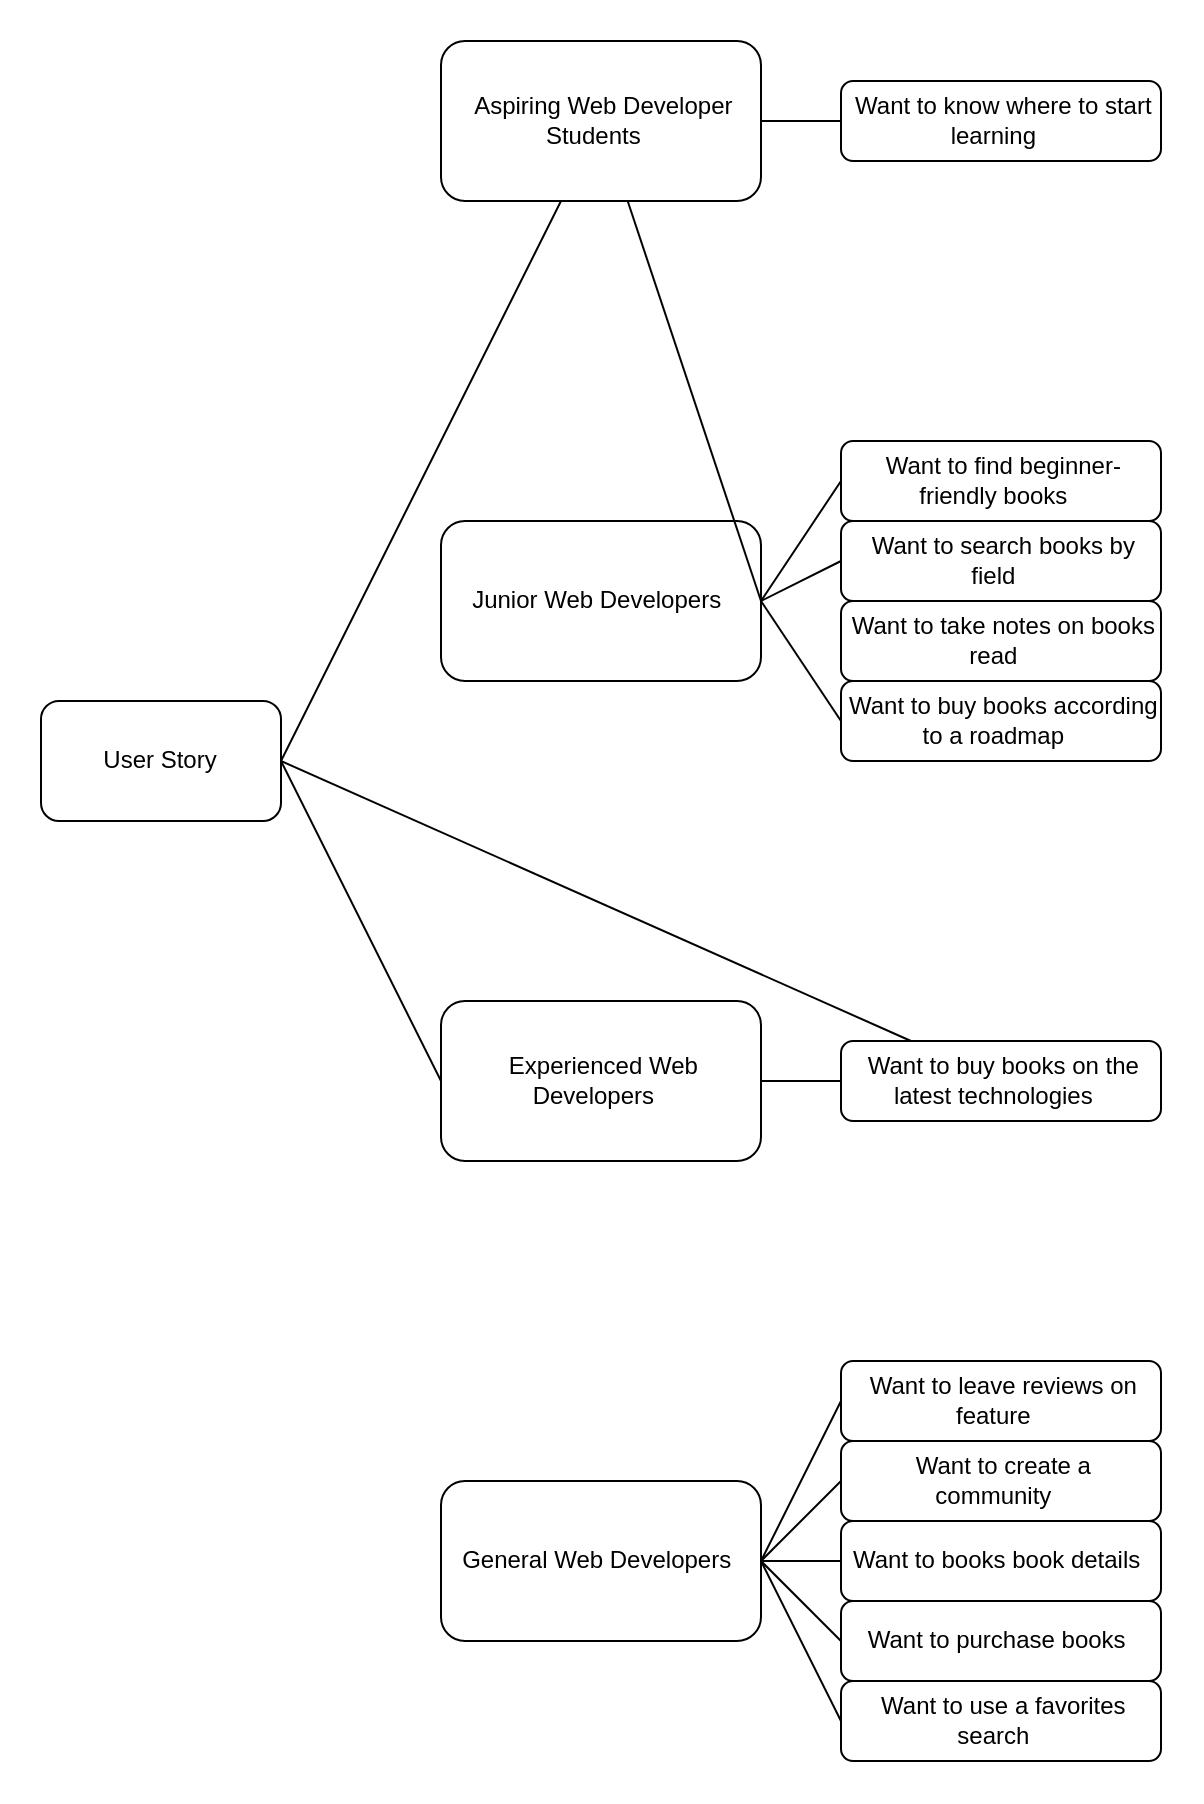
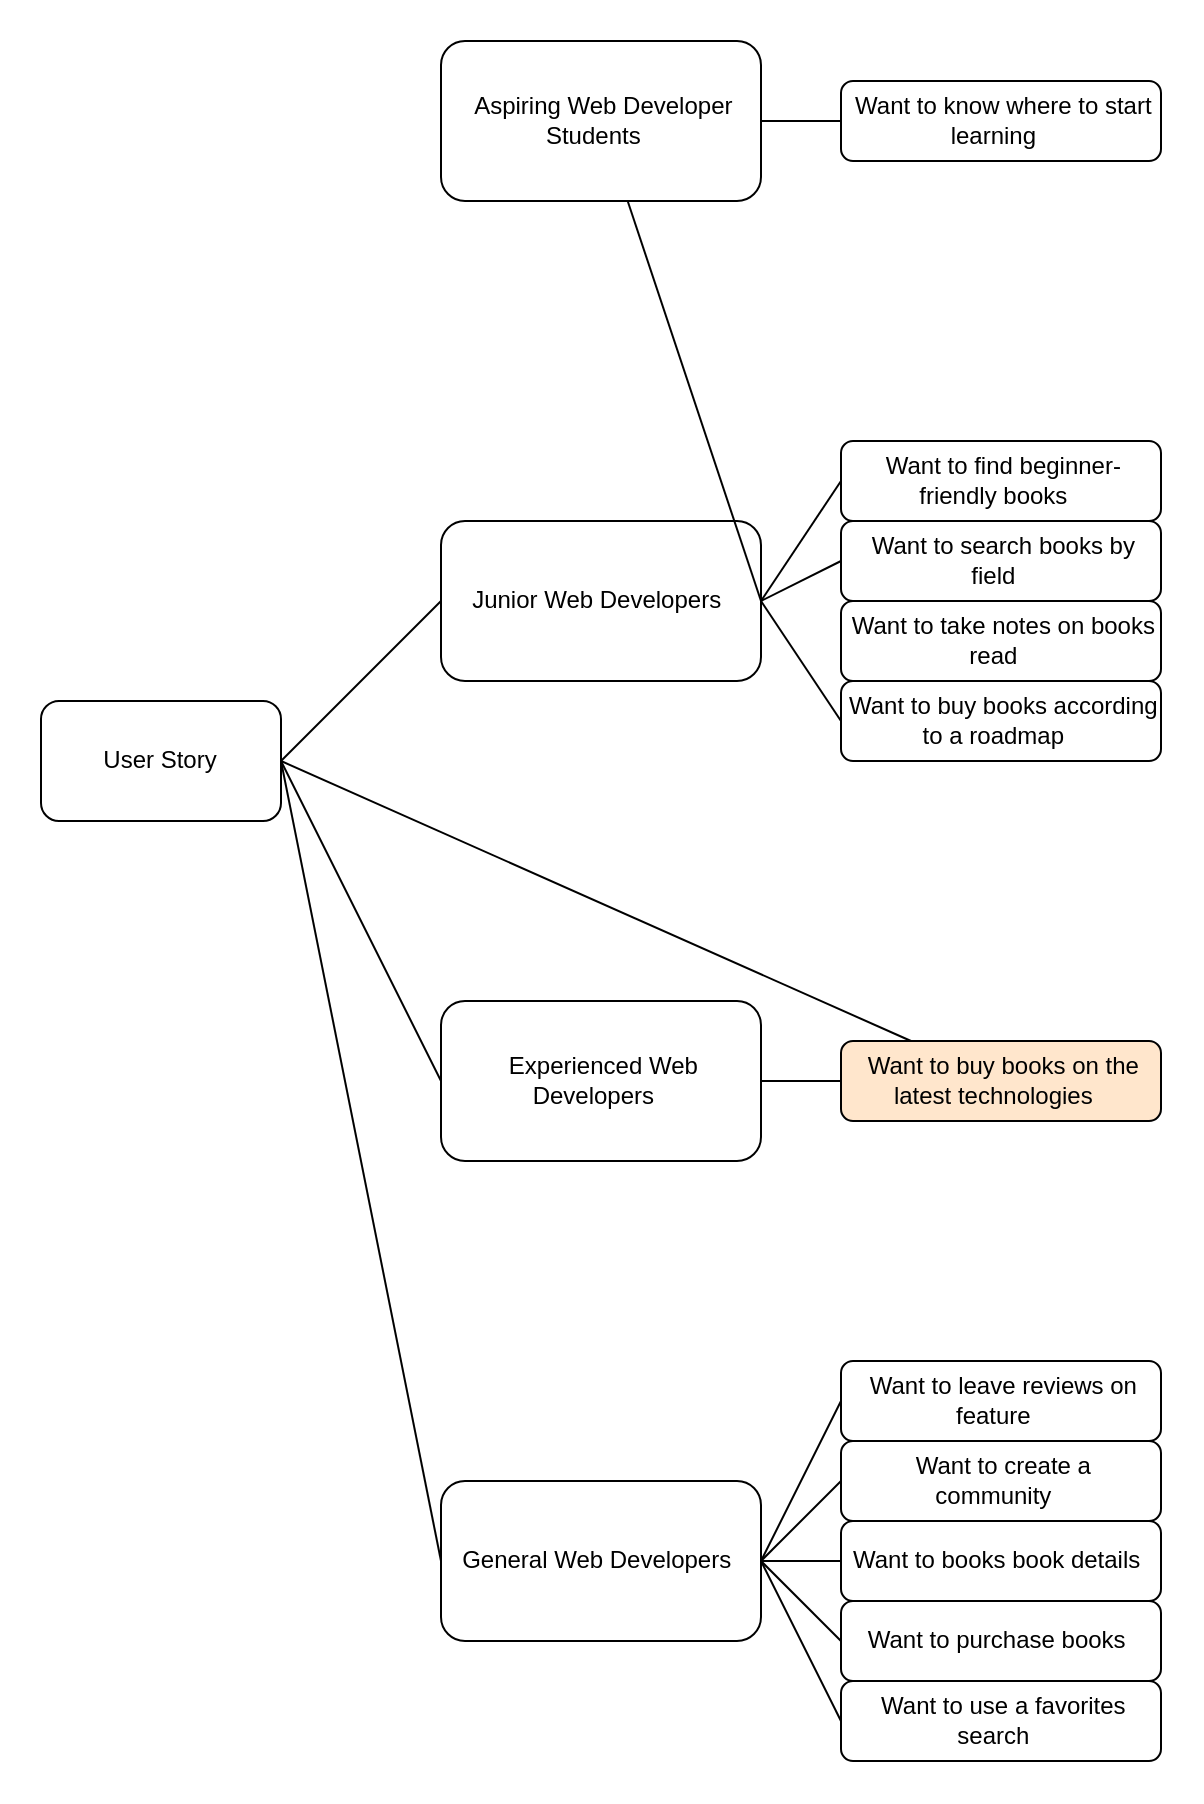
(421, 481) -> (362, 680)
(1001, 1081) -> (1001, 1081)
none -> (362, 1165)
